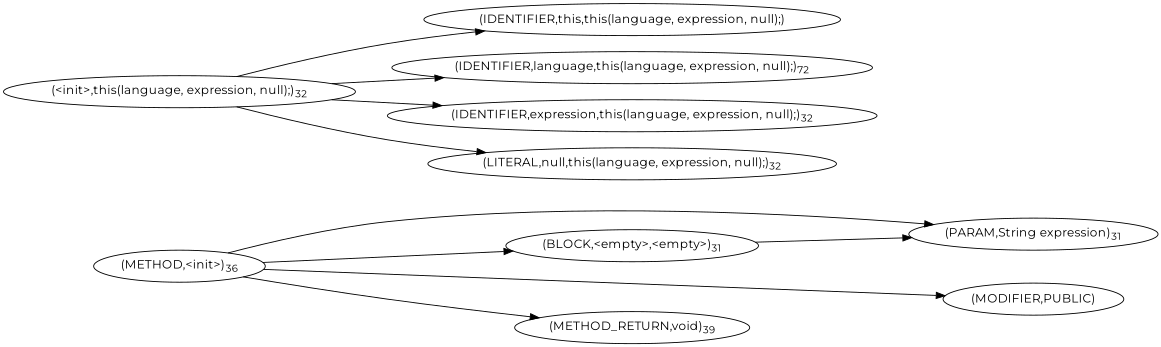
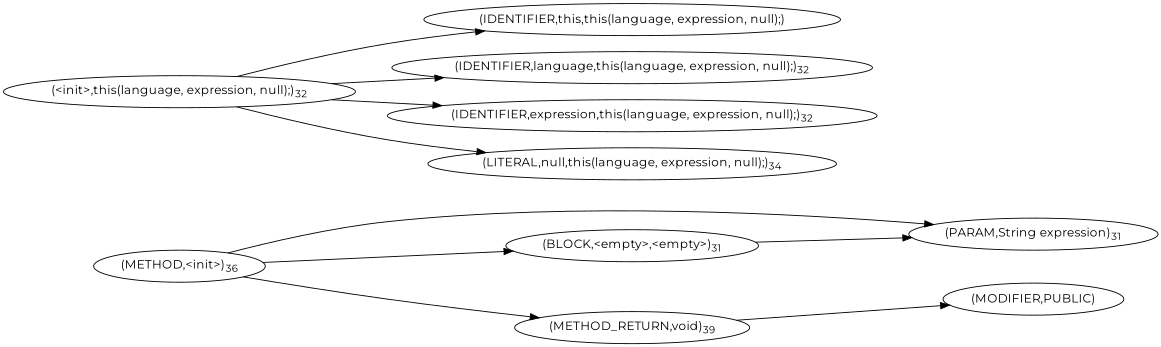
(804, 66) -> (804, 66)
(776, 162) -> (776, 162)
(600, 282) -> (838, 313)
